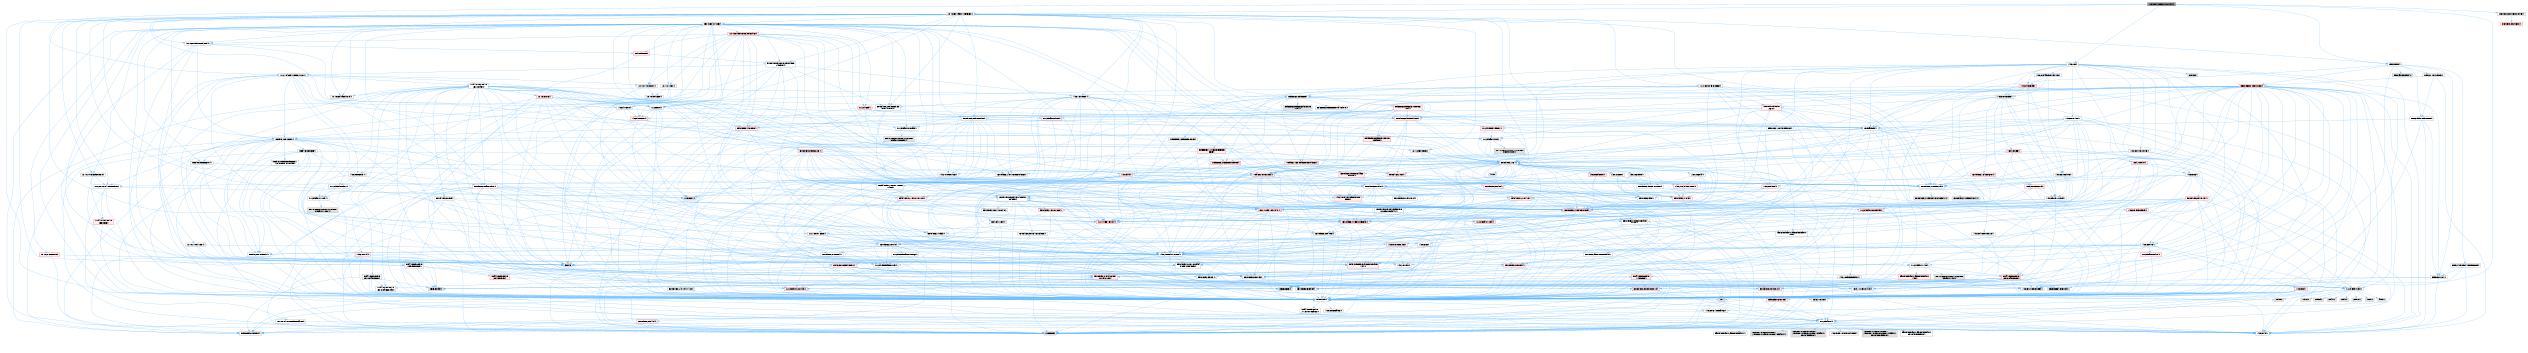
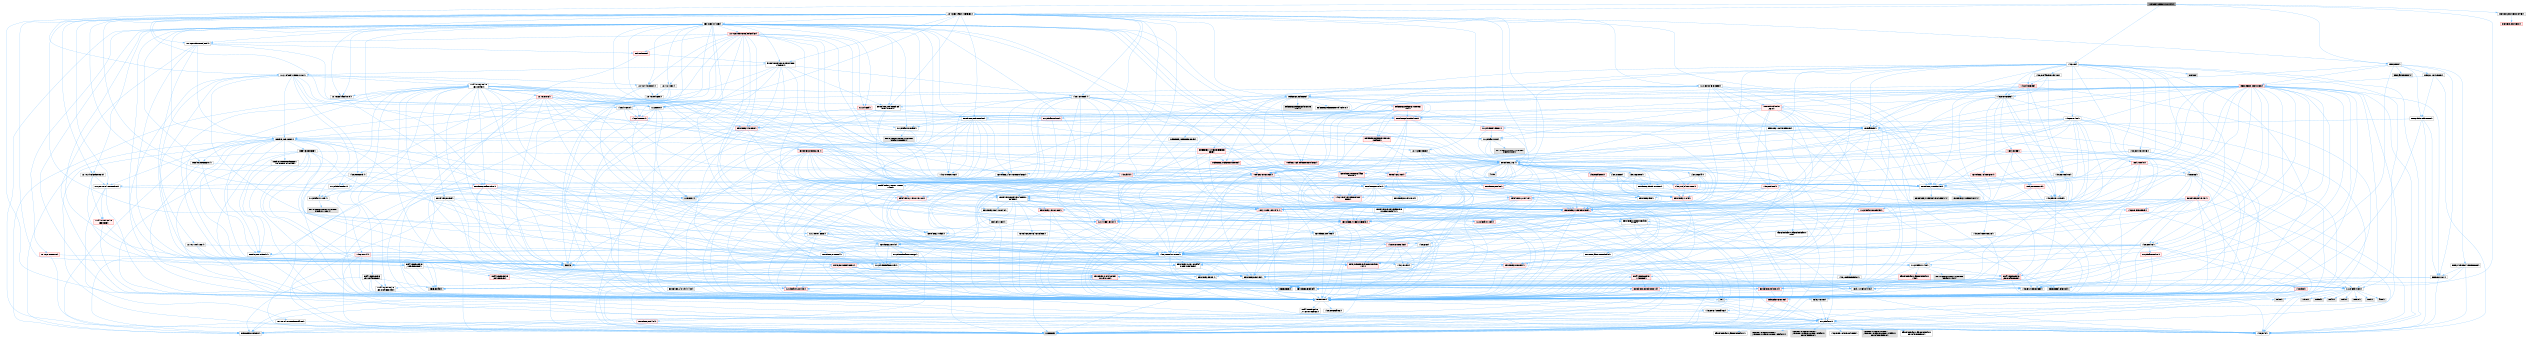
(1189, 168) -> (1603, 167)
